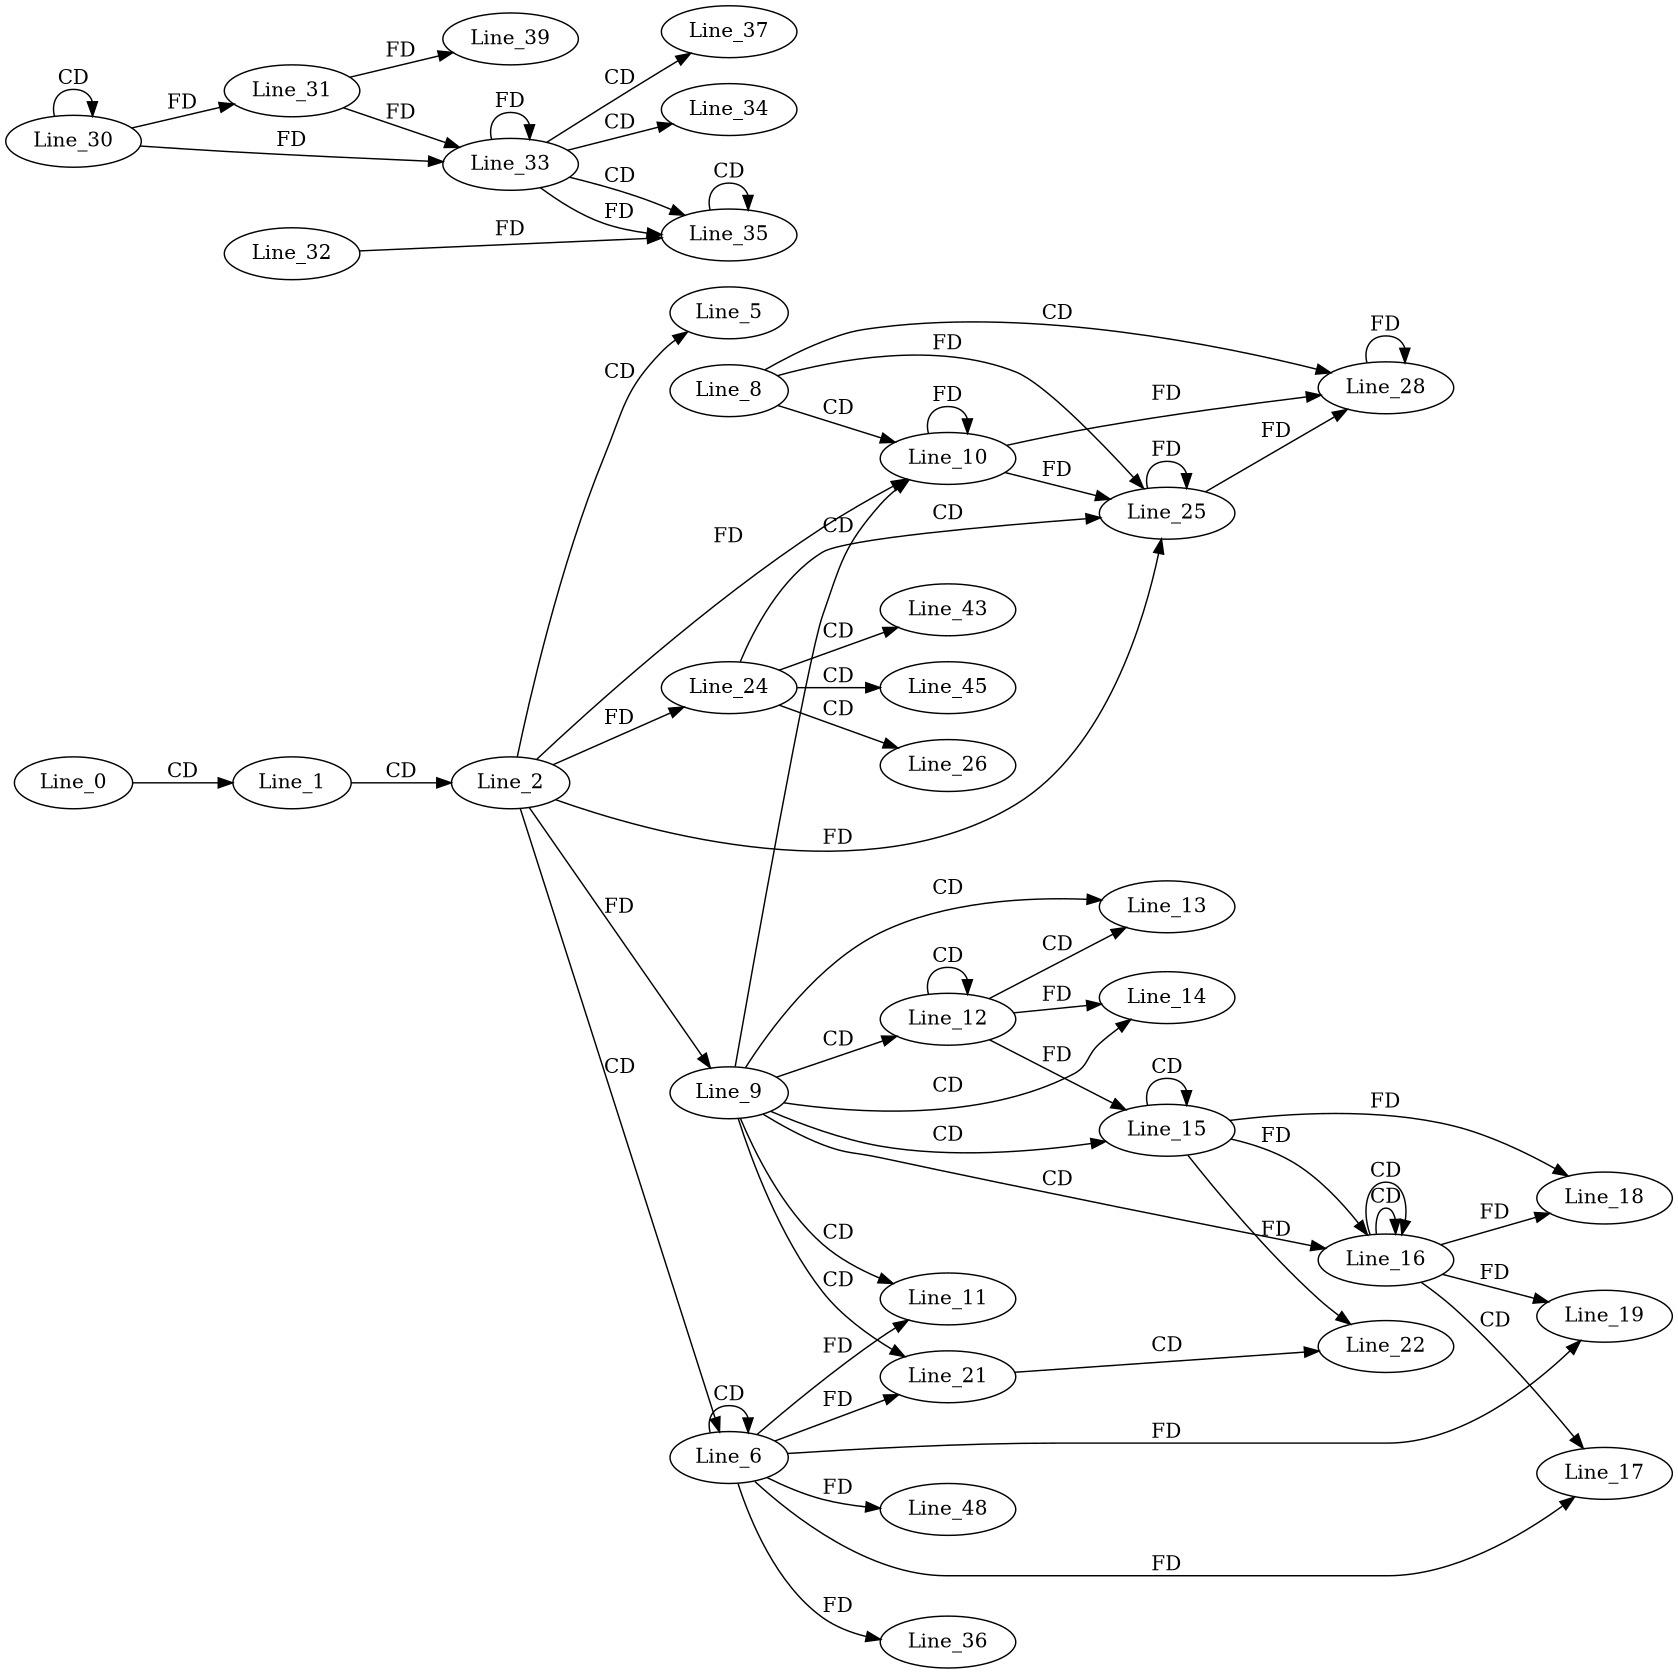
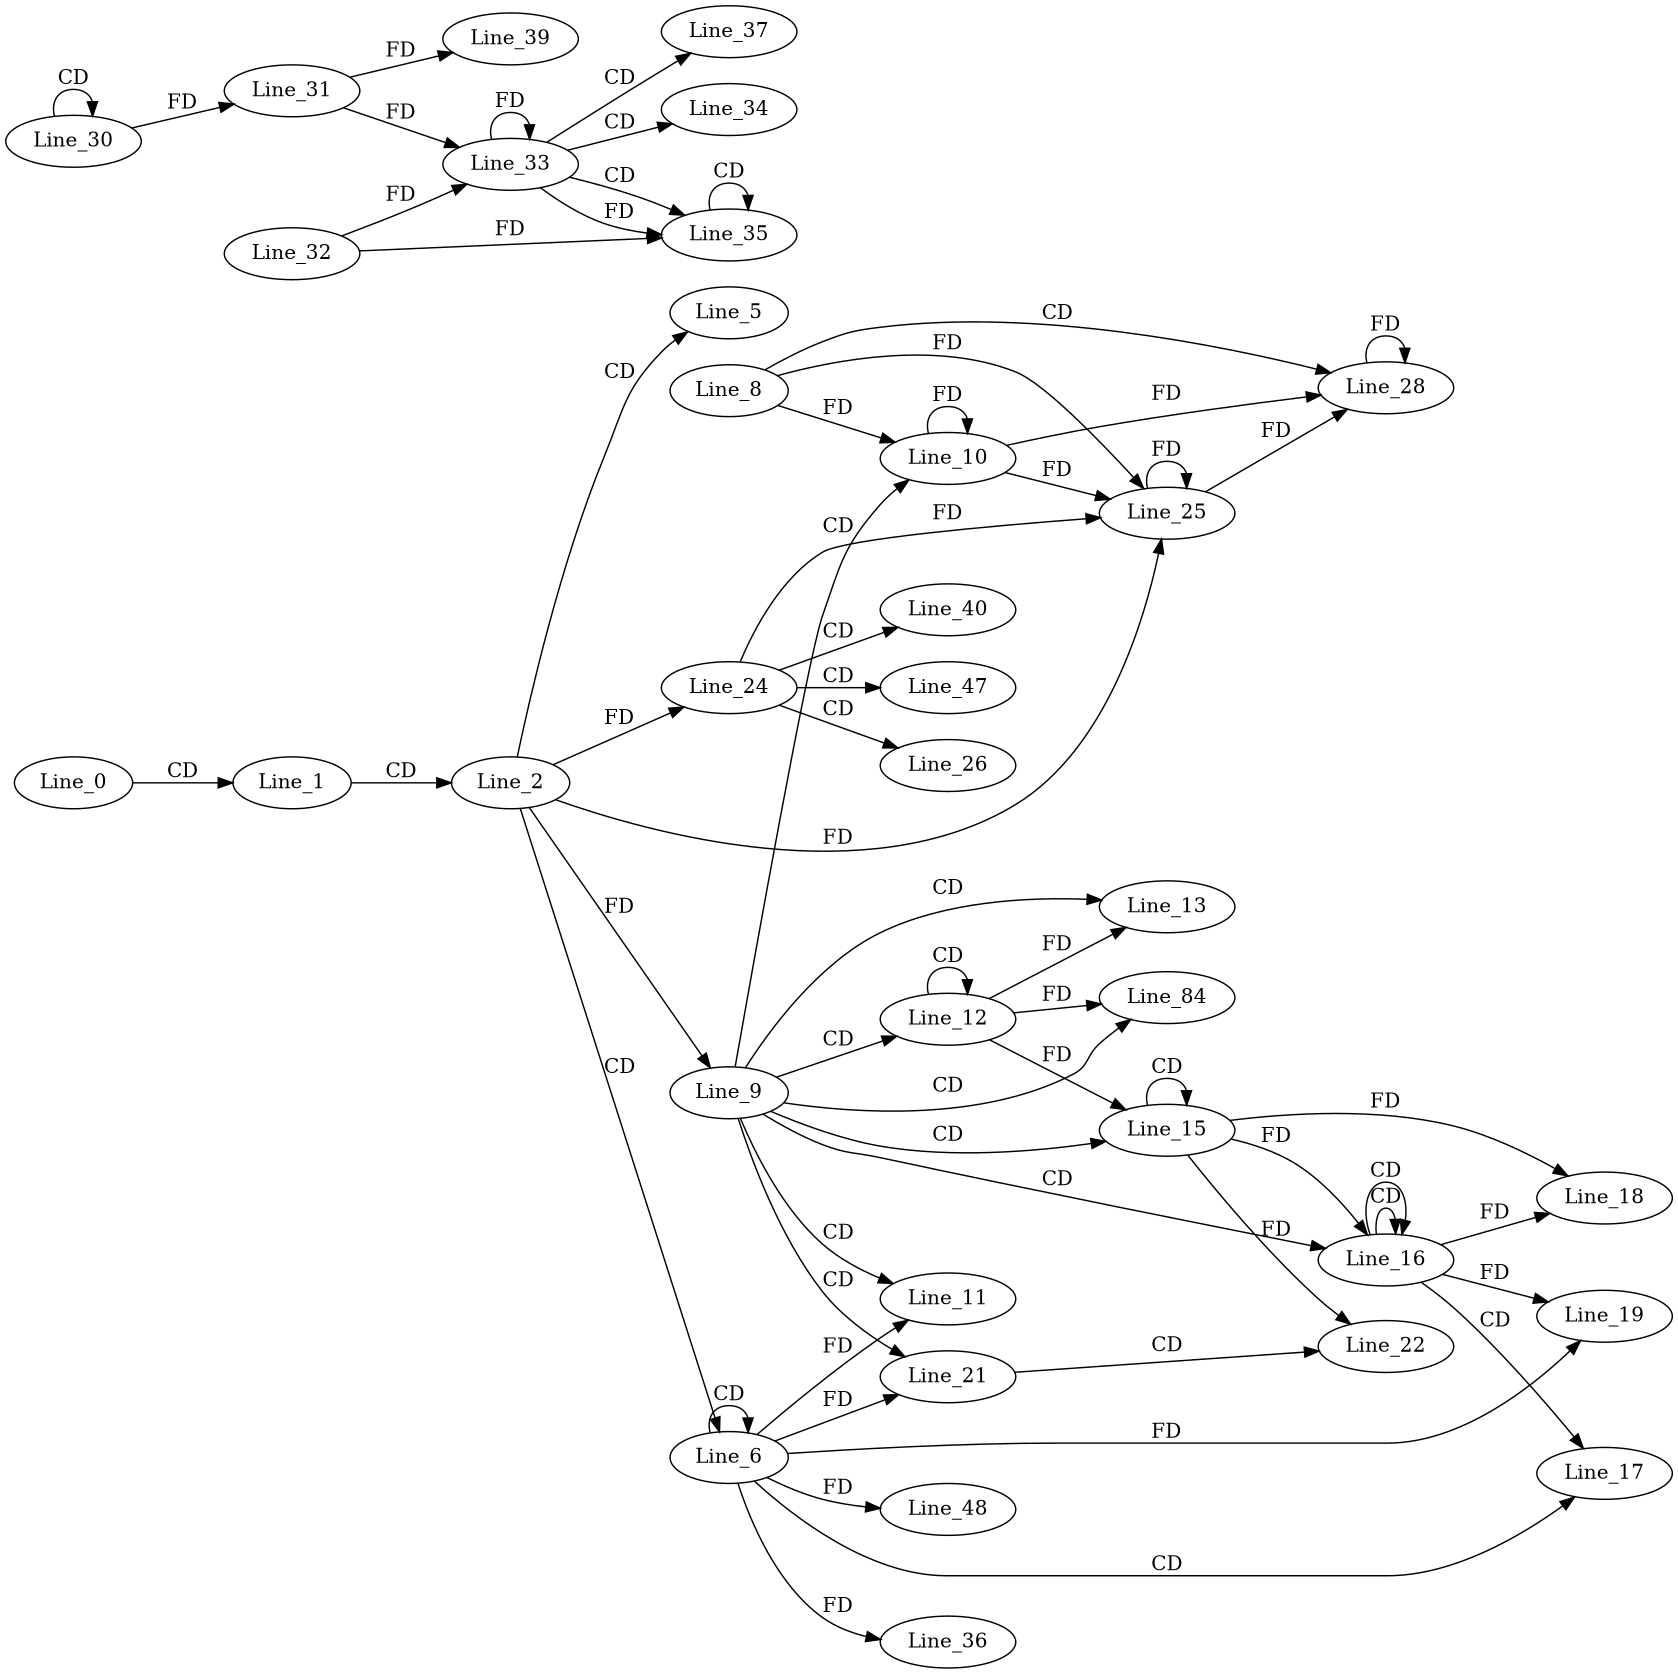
(284, 155) -> (398, 214)
(838, 409) -> (838, 409)
(948, 514) -> (948, 514)
(948, 610) -> (948, 610)
(707, 612) -> none
(948, 688) -> (948, 688)
(1058, 945) -> (1058, 945)
(1167, 998) -> (1167, 998)
(1167, 1565) -> (1167, 1565)
